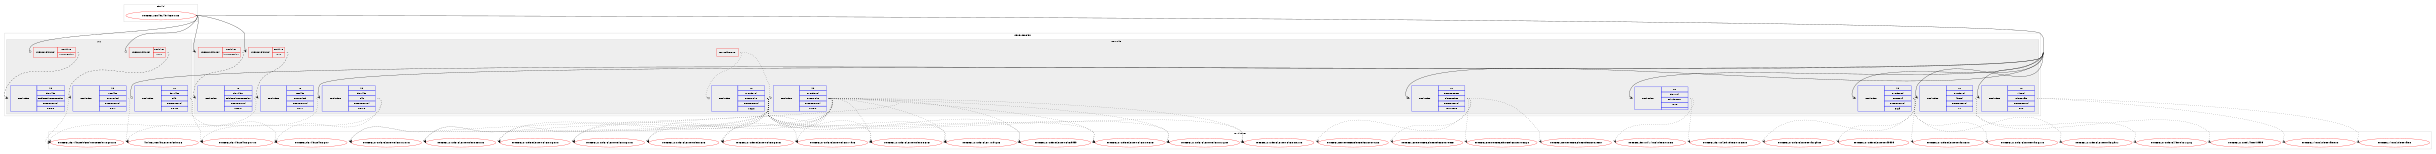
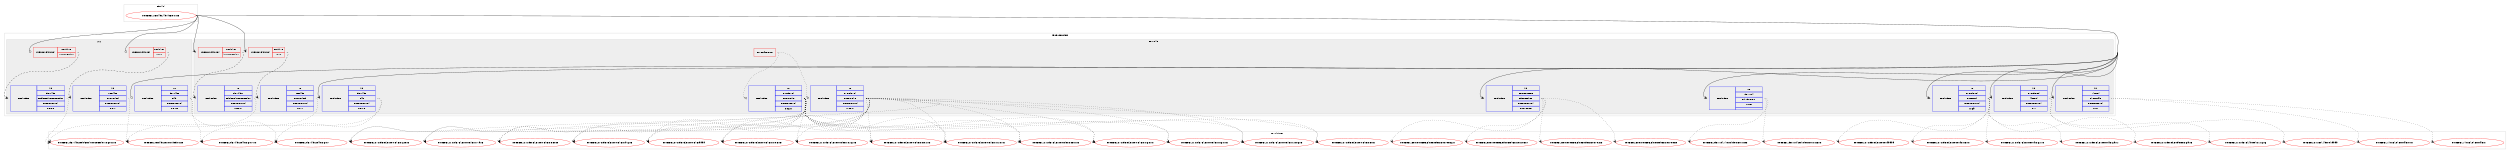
(163, 143) -> (163, 143)
(981, 143) -> (610, 143)
none -> (1279, 143)
(1800, 143) -> (2171, 143)
